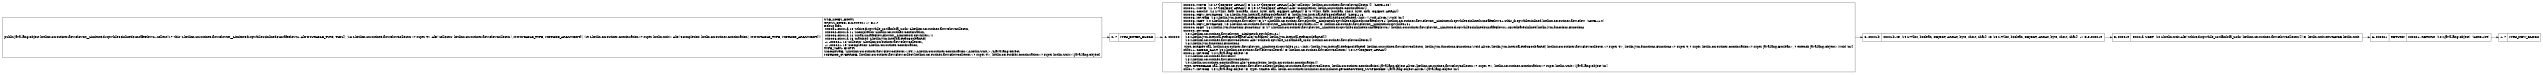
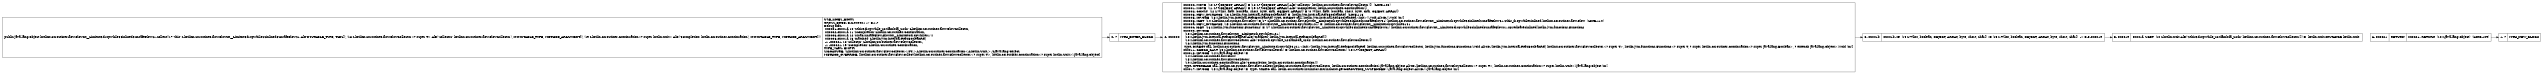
(2365, 37) -> none
